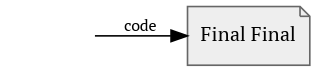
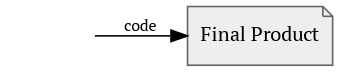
(249, 36) -> (260, 36)
